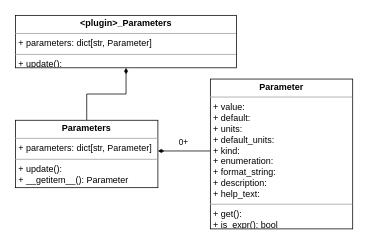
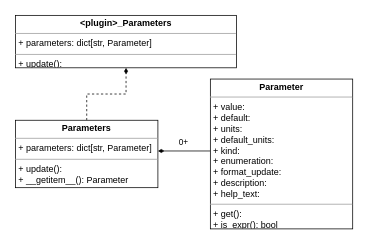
(104, 94) -> (104, 94)
(247, 144) -> (248, 144)
